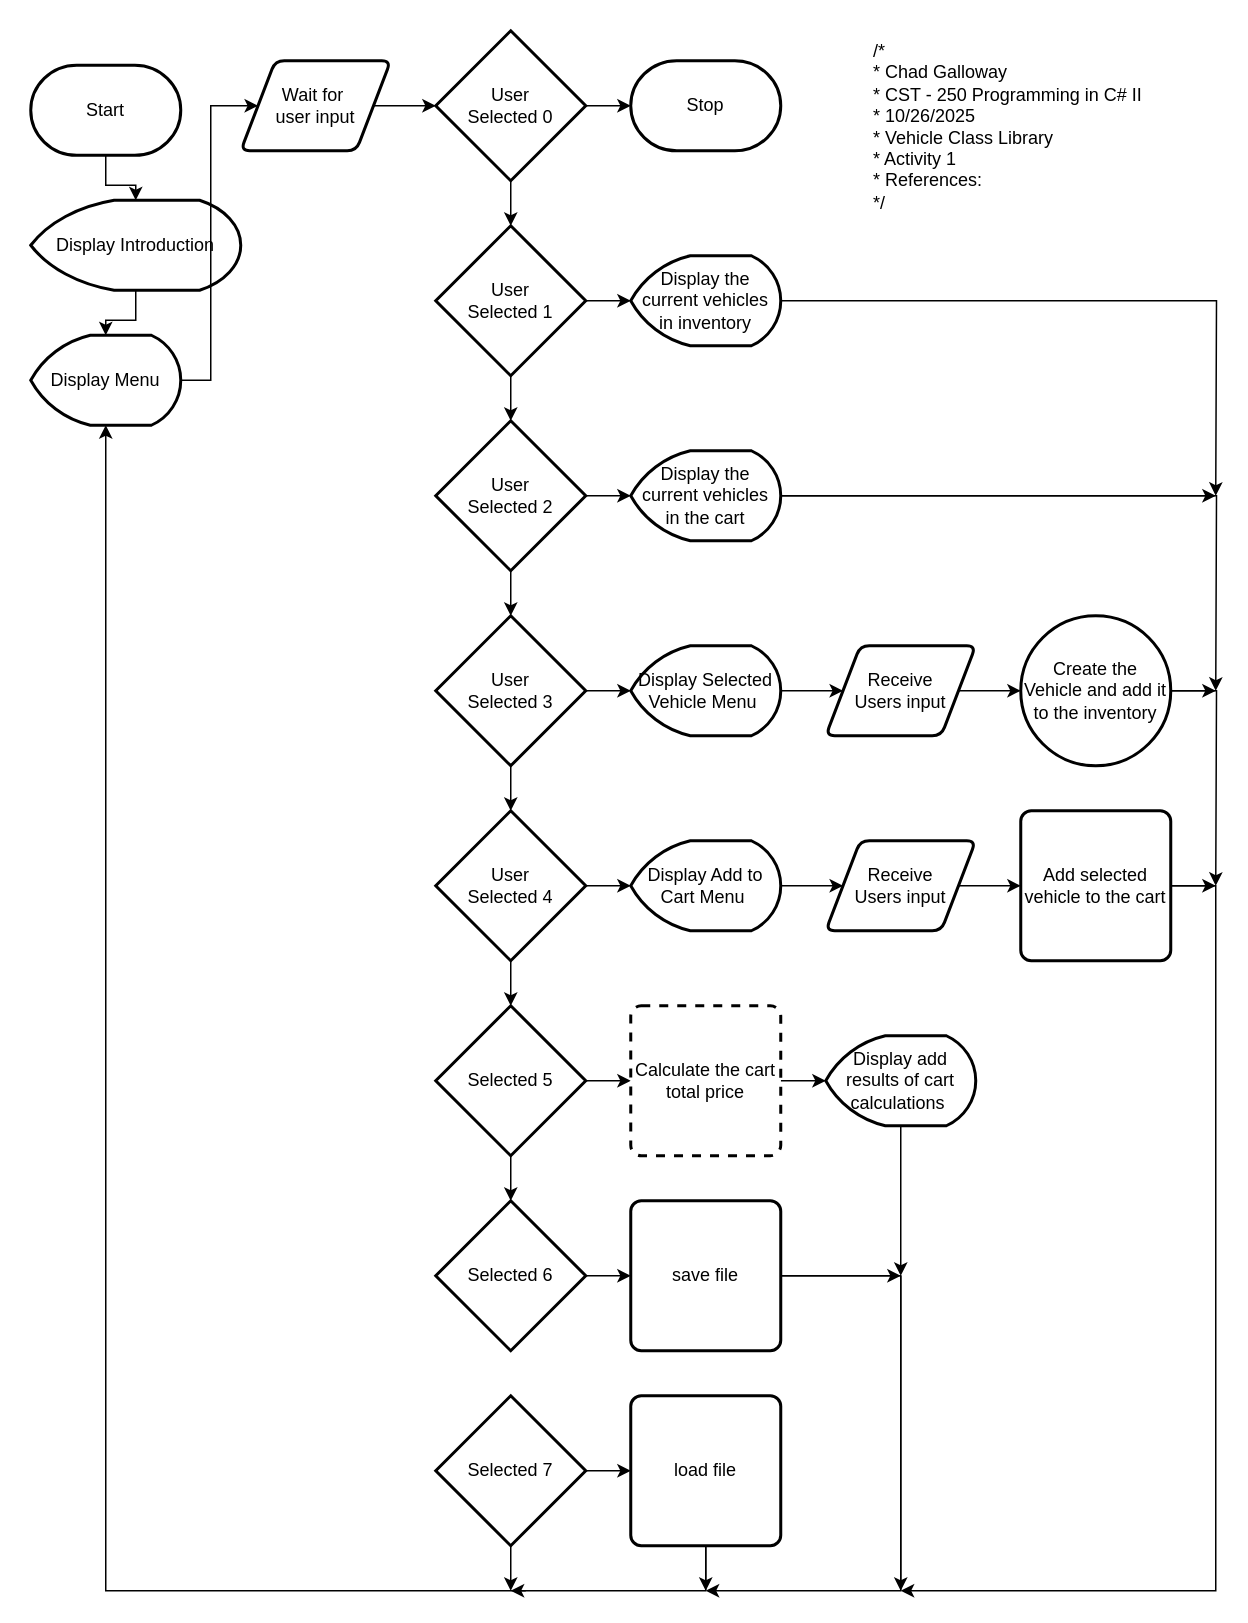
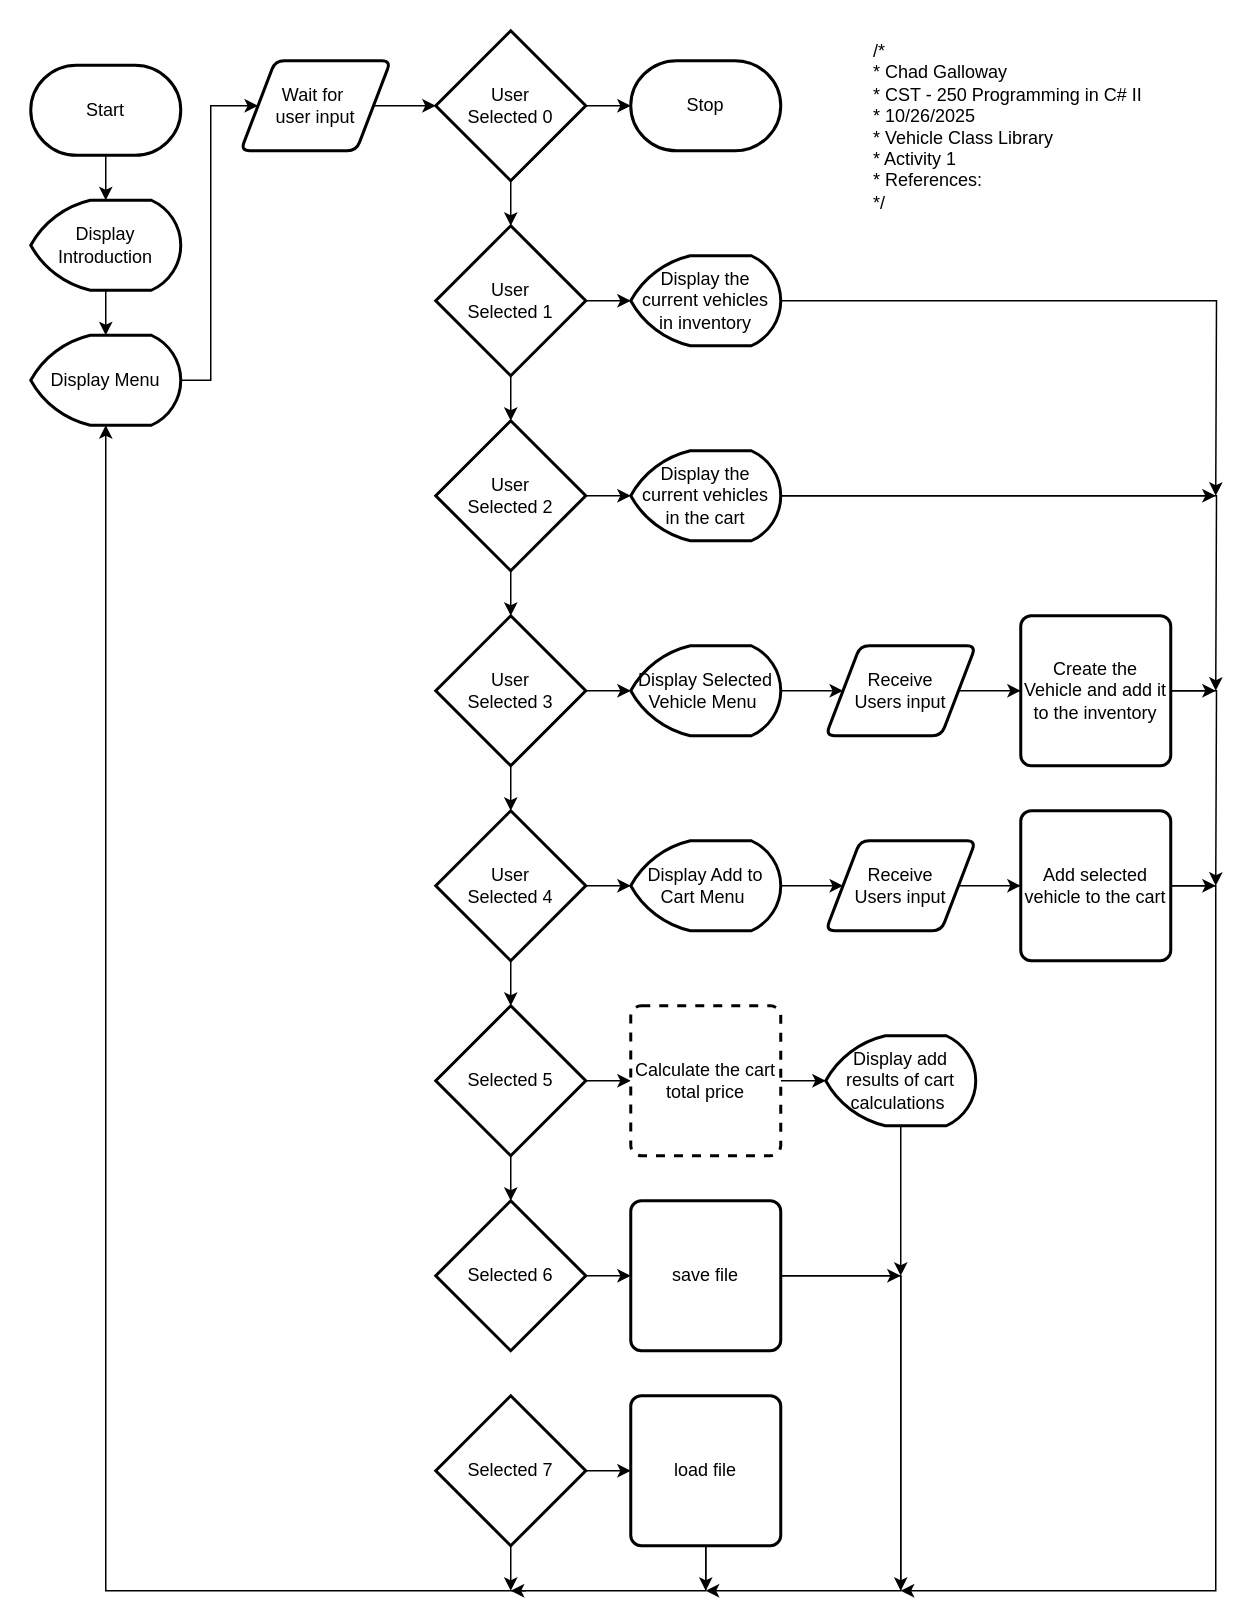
(136, 245) -> (106, 245)
(1096, 691) -> (1096, 691)
